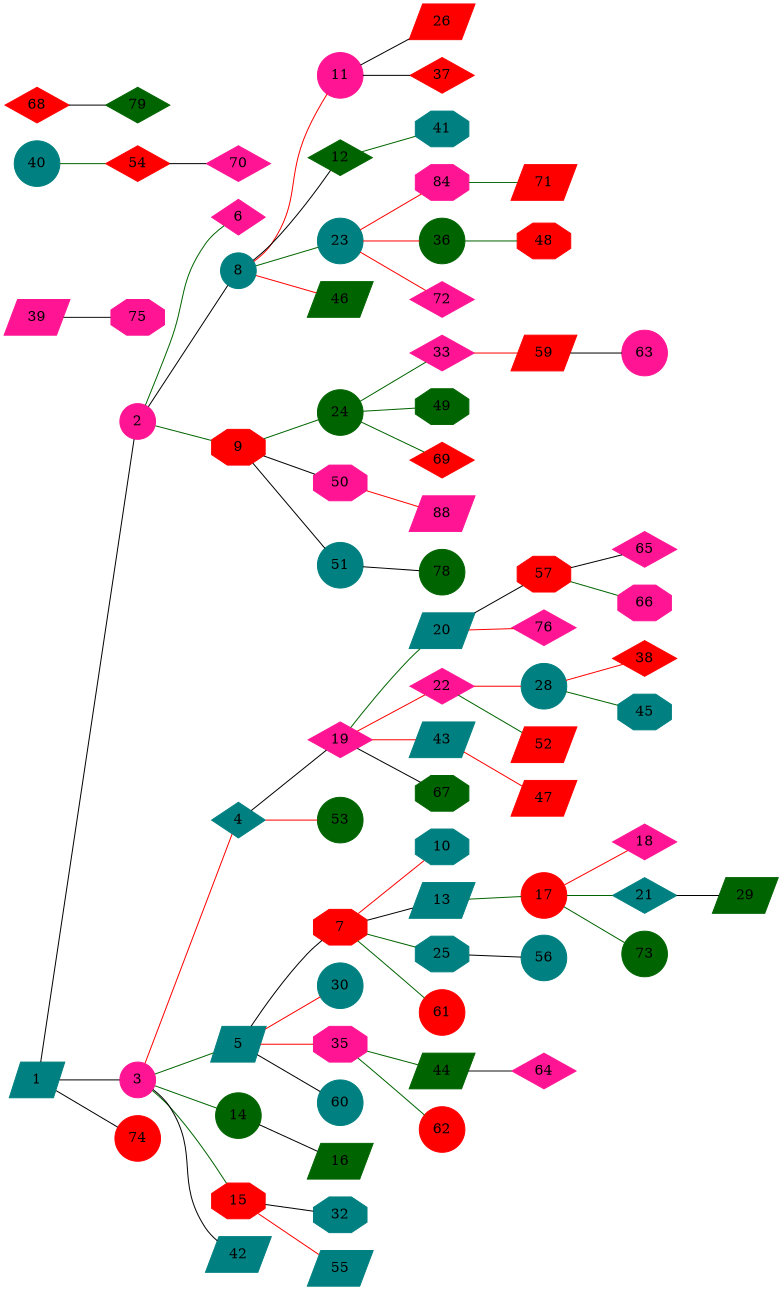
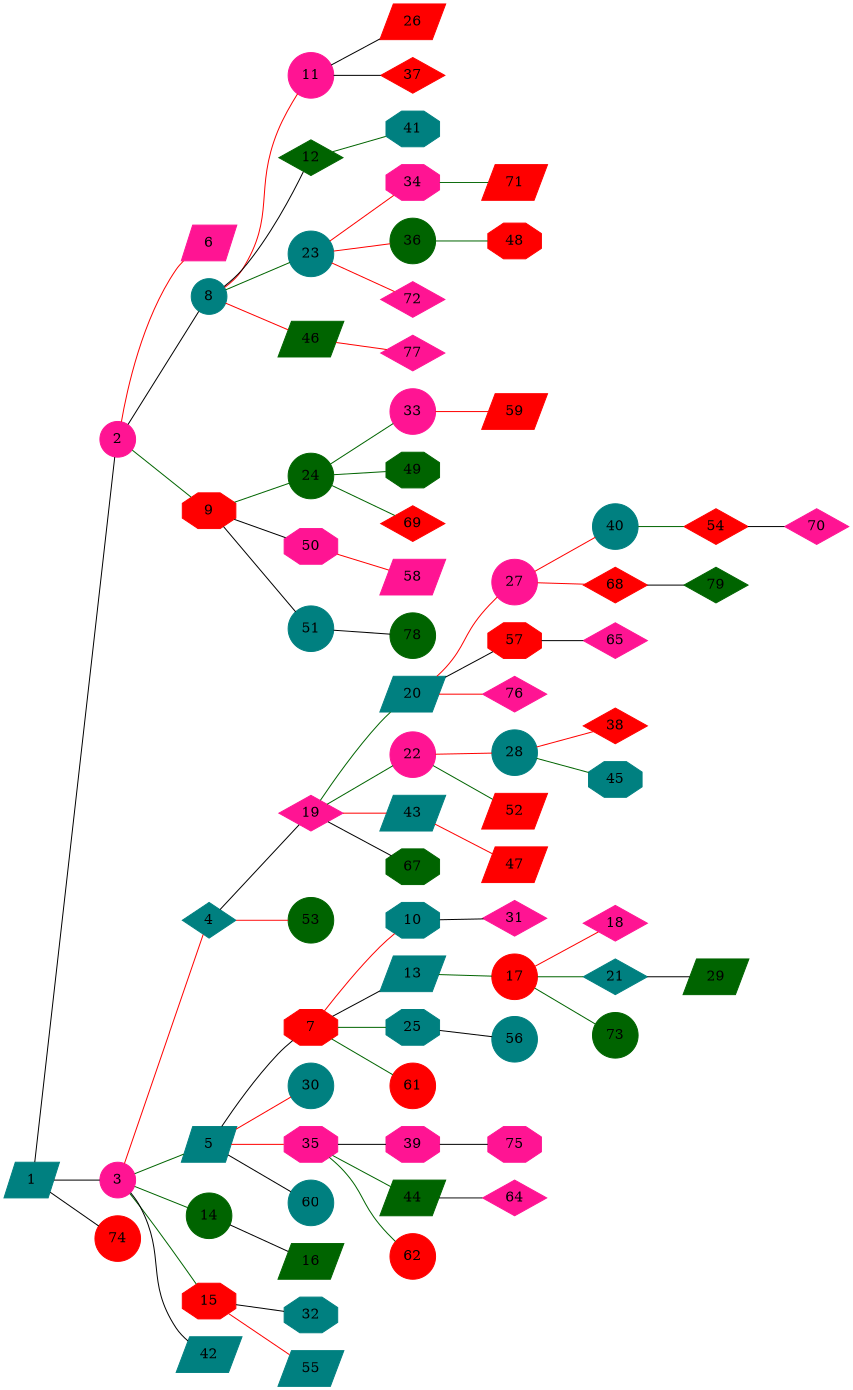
(442, 182) -> (413, 182)
(238, 217) -> (209, 243)
(179, 312) -> (143, 338)
(37, 317) -> (413, 1144)
none -> (413, 353)
(442, 353) -> (413, 412)
(645, 353) -> none
(442, 514) -> (413, 577)
none -> (515, 582)
(645, 603) -> none
(442, 686) -> (413, 755)
(391, 713) -> (360, 785)
none -> (515, 918)
none -> (362, 1144)
